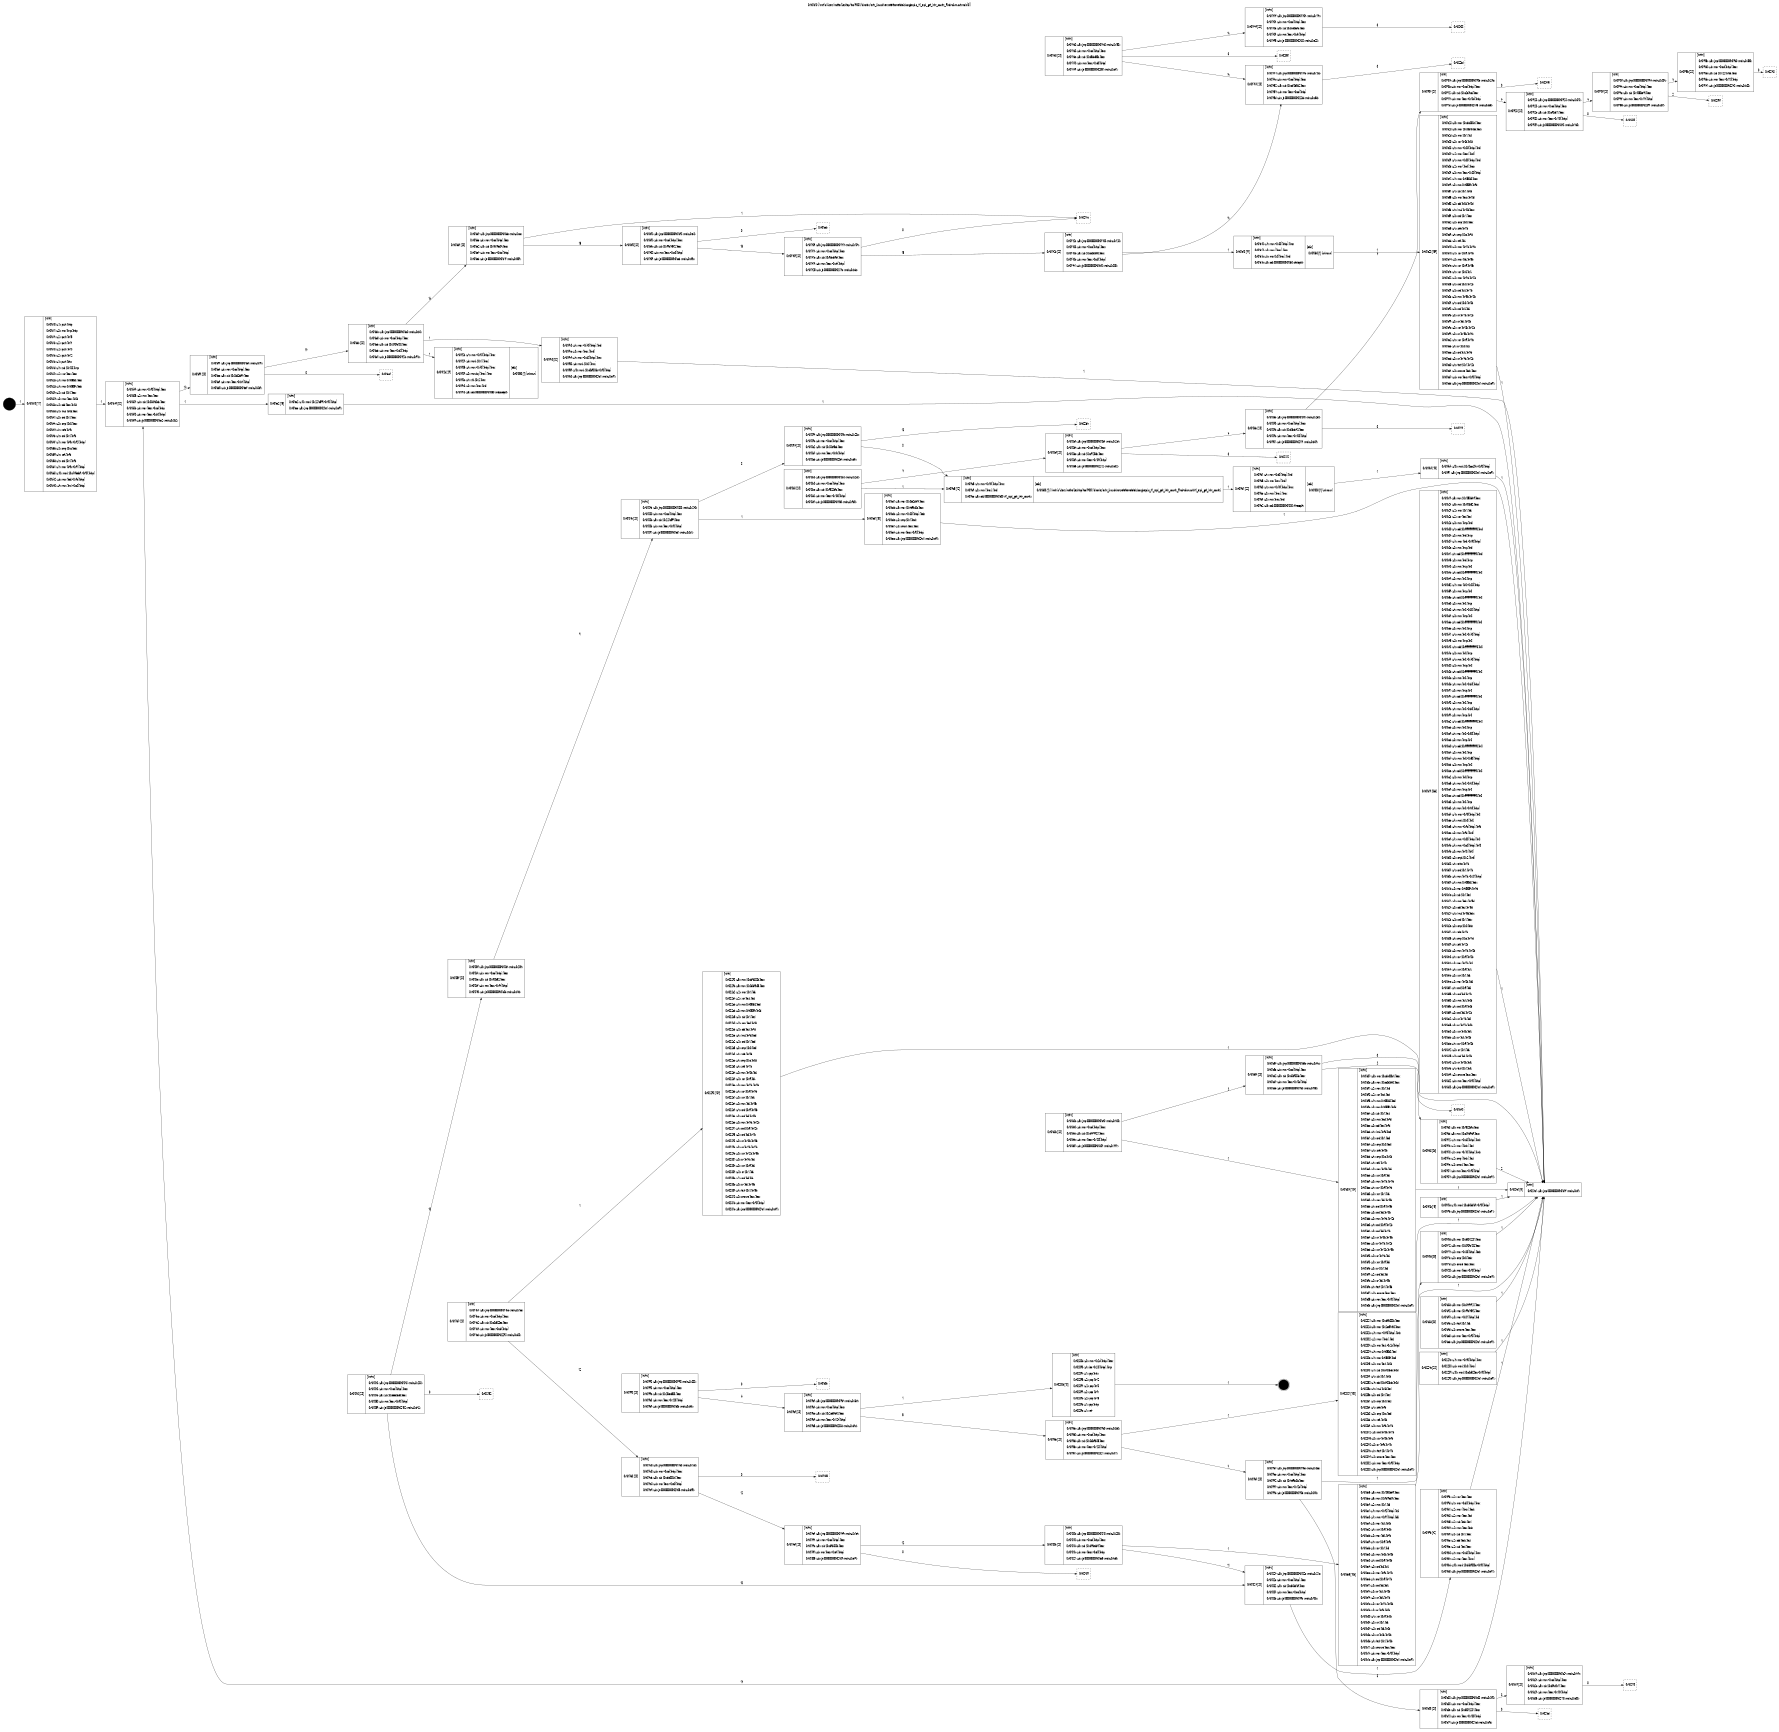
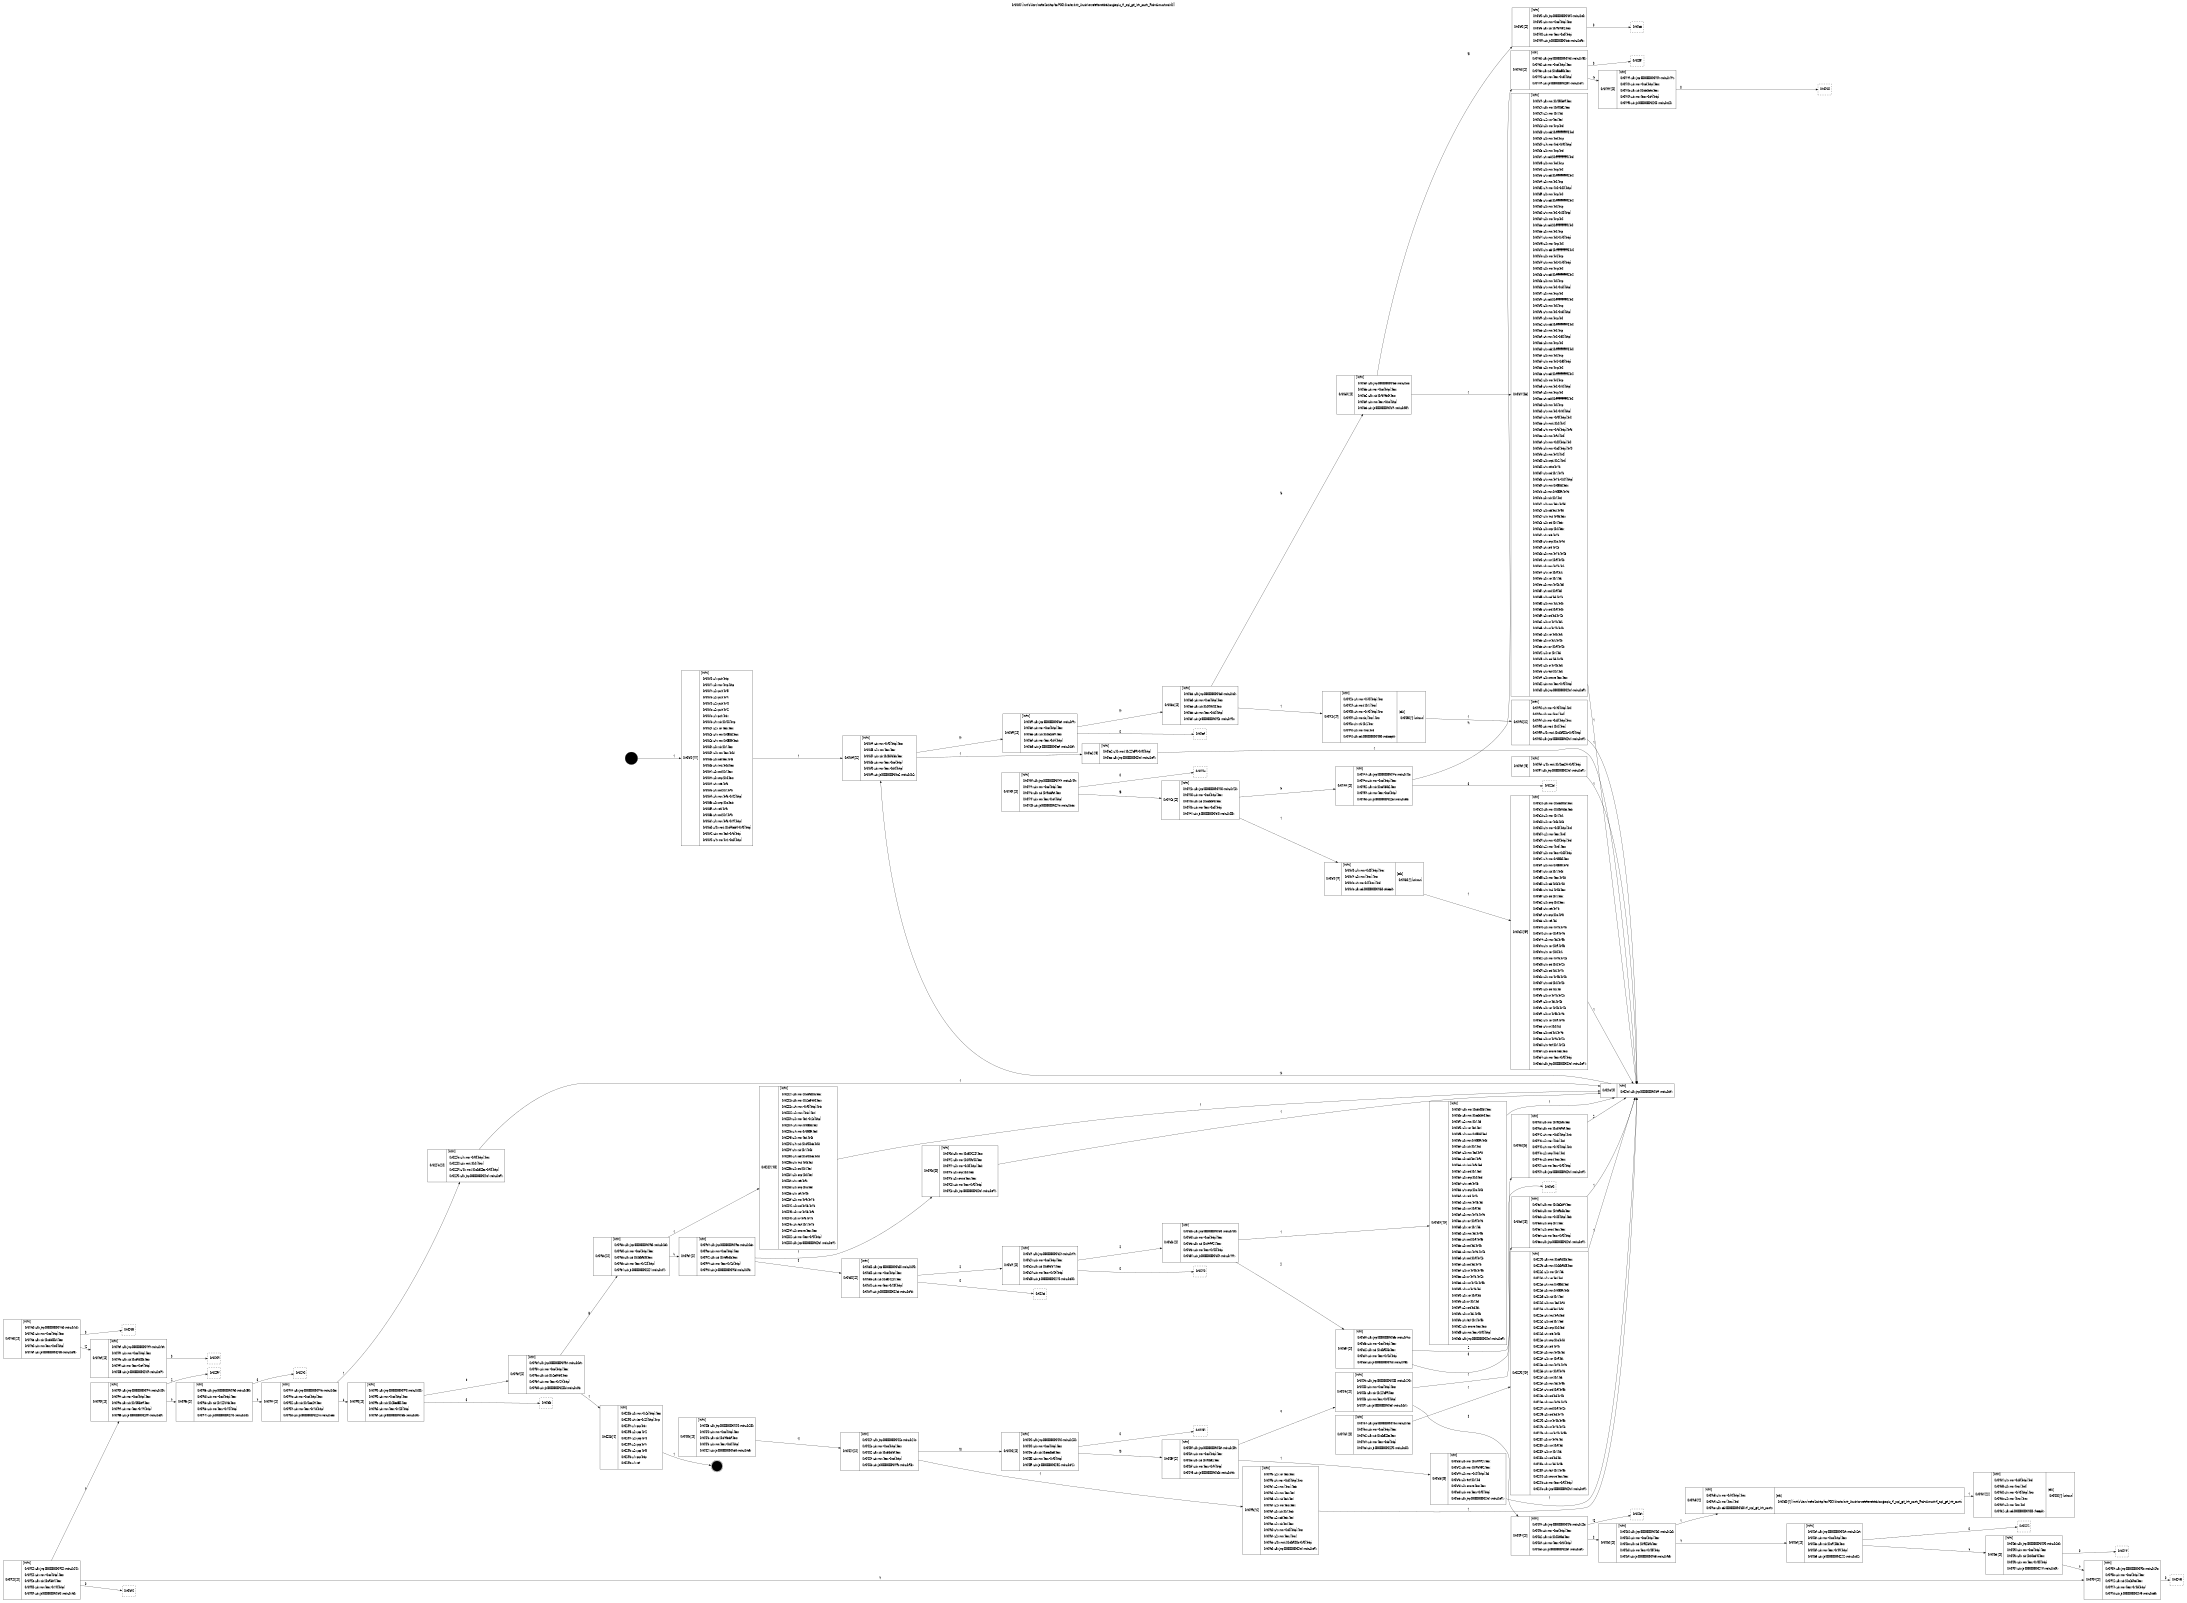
(1183, 70) -> (1509, 464)
(1500, 101) -> (1081, 1580)
(799, 215) -> (1460, 395)
(740, 251) -> none
(482, 340) -> (1468, 720)
(906, 455) -> (1592, 1539)
(1377, 478) -> none
(1458, 1207) -> none
none -> (1119, 1254)
(572, 1399) -> none
none -> (300, 1402)
none -> (1333, 1466)
(952, 1545) -> none
(1377, 1575) -> none
(757, 1585) -> (959, 1452)
